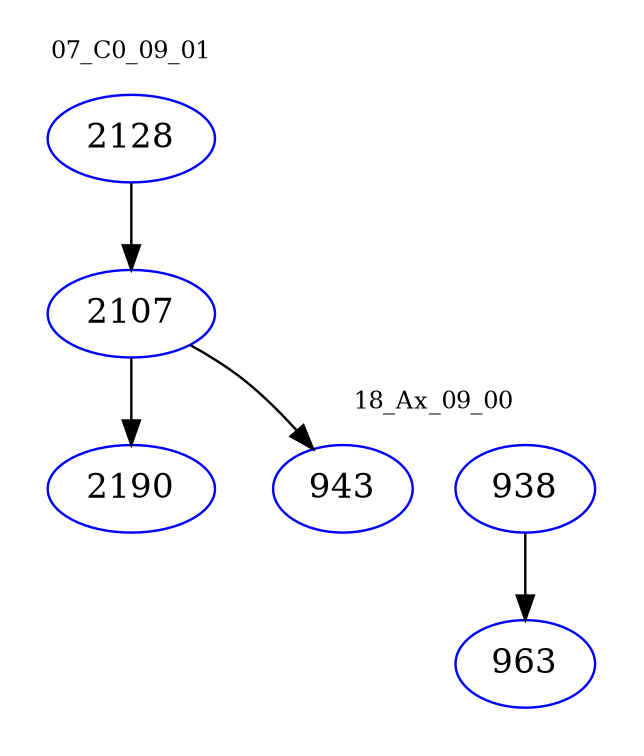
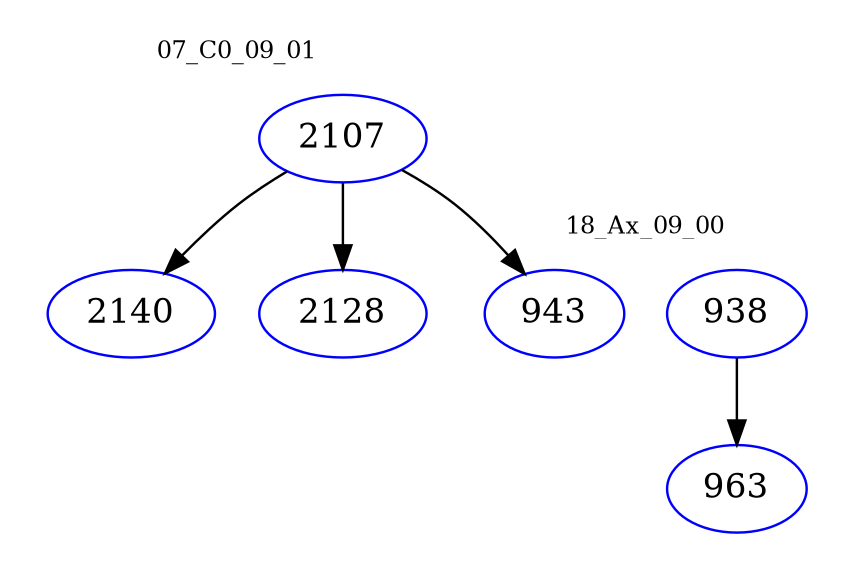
(131, 214) -> (343, 214)
(131, 489) -> (131, 314)
